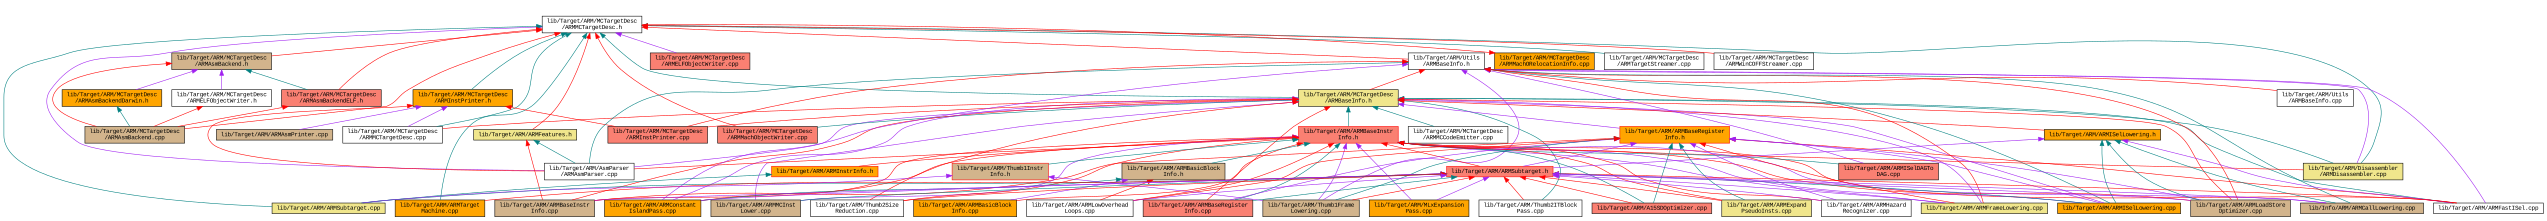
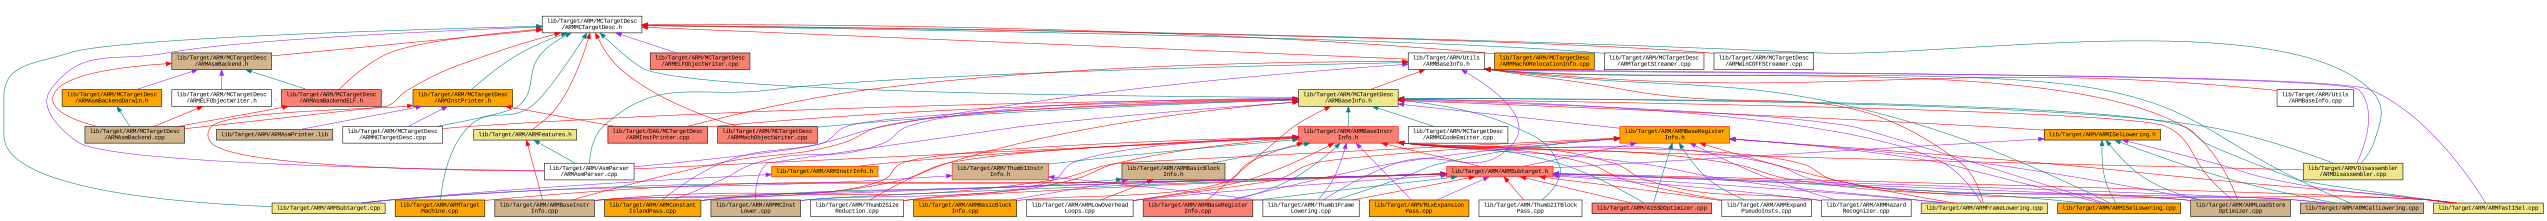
(1066, 30) -> (1071, 30)
(275, 135) -> (275, 135)
(658, 135) -> (658, 135)
(1889, 172) -> none
(1726, 173) -> none
(585, 185) -> (585, 185)
(1311, 208) -> (1311, 208)
(1767, 208) -> (1767, 208)
(2362, 208) -> (2362, 208)
(2488, 208) -> (2488, 208)
